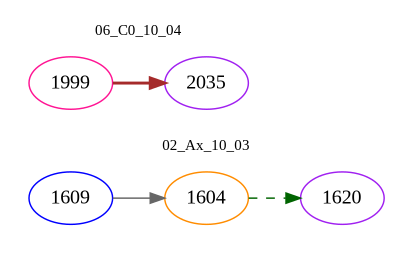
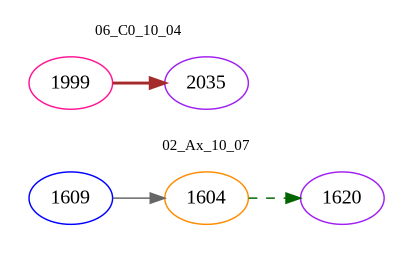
(207, 146) -> (207, 146)
